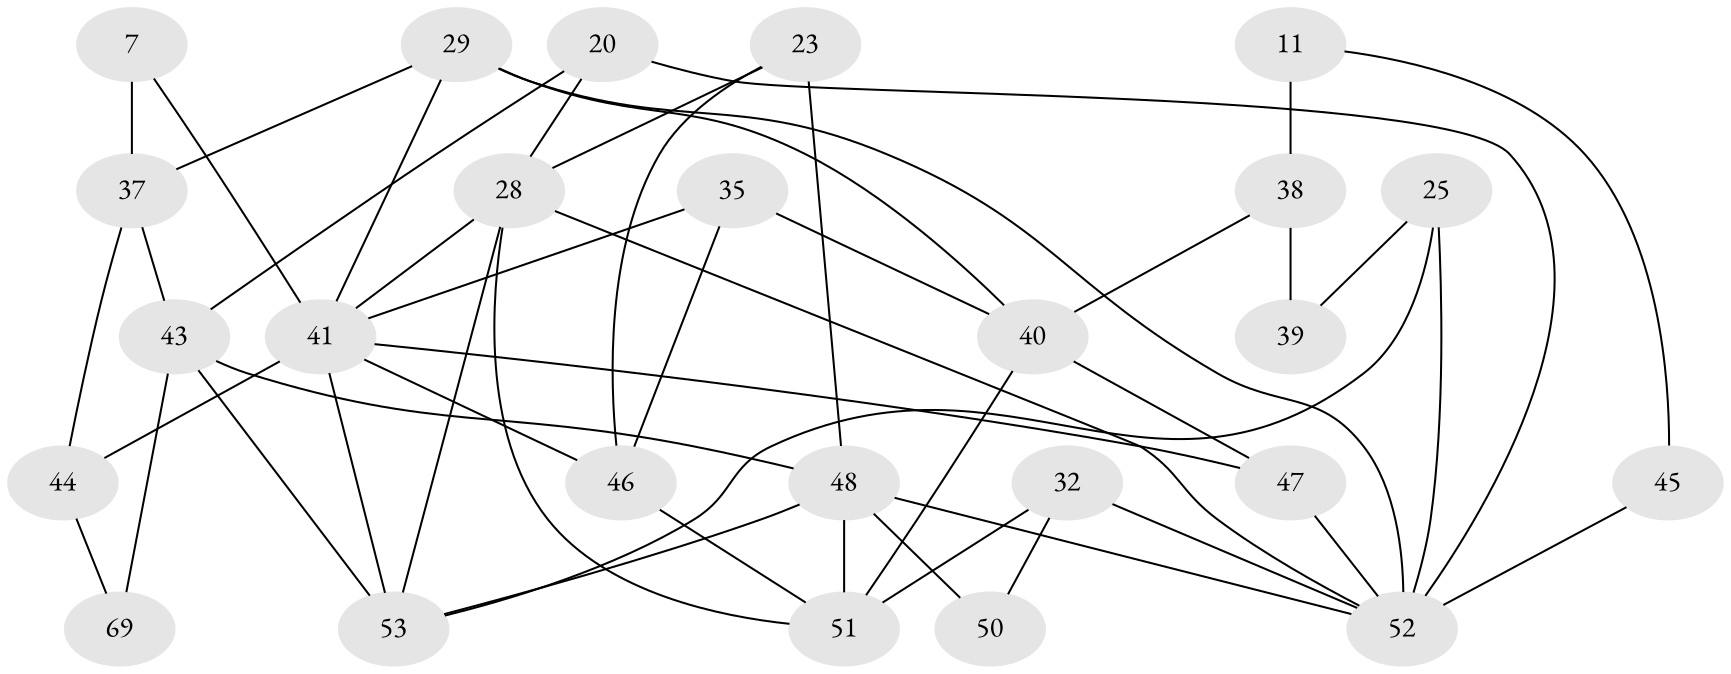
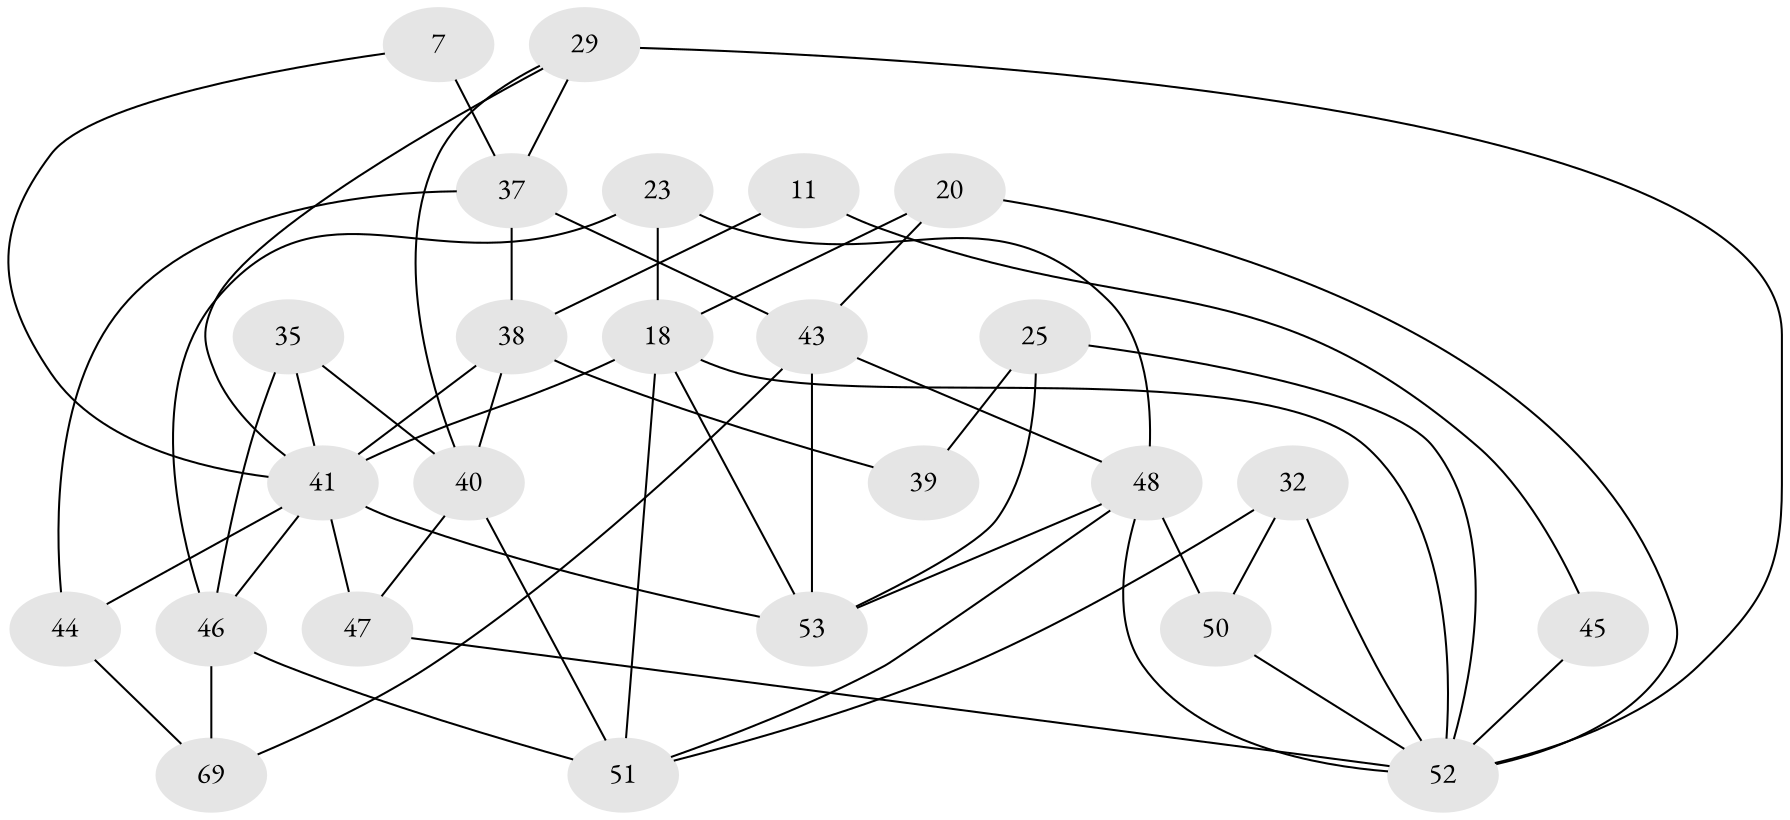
(509, 191) -> (658, 337)
none -> (512, 264)
none -> (417, 410)
none -> (211, 702)
none -> (1329, 702)
